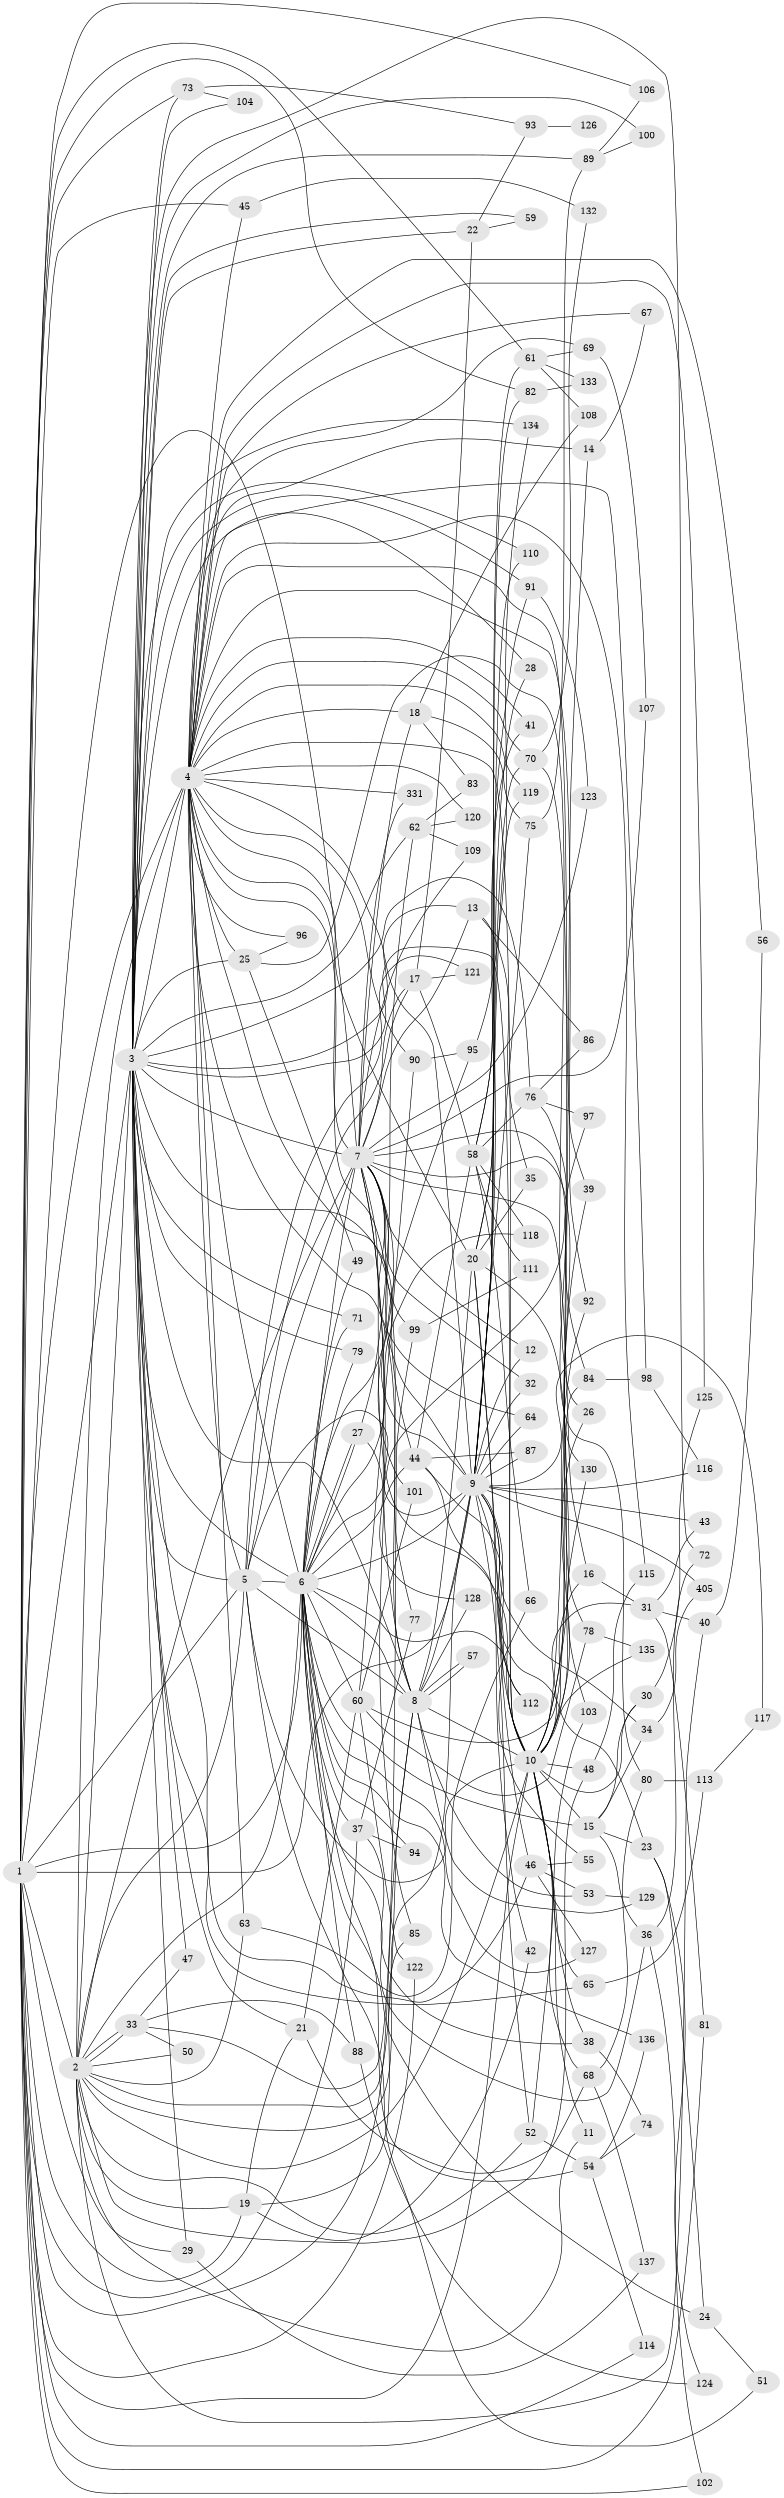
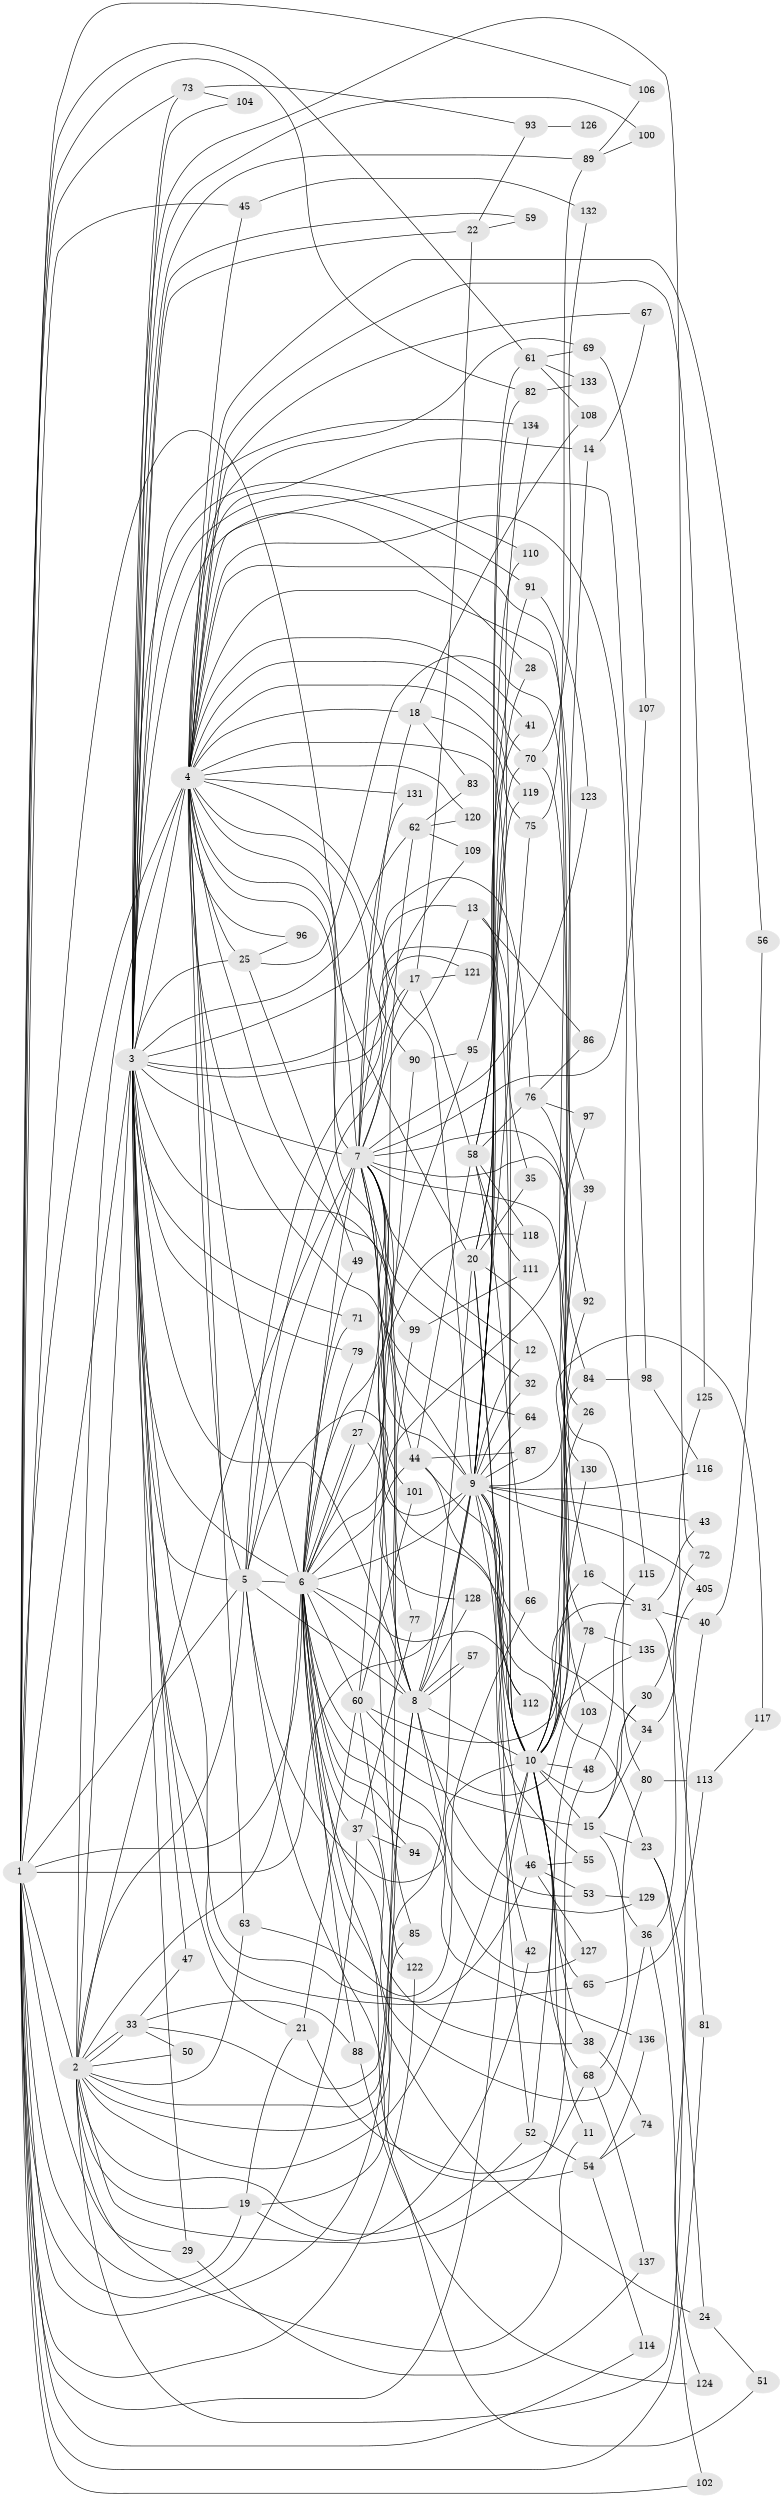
(415, 795) -> (415, 795)
